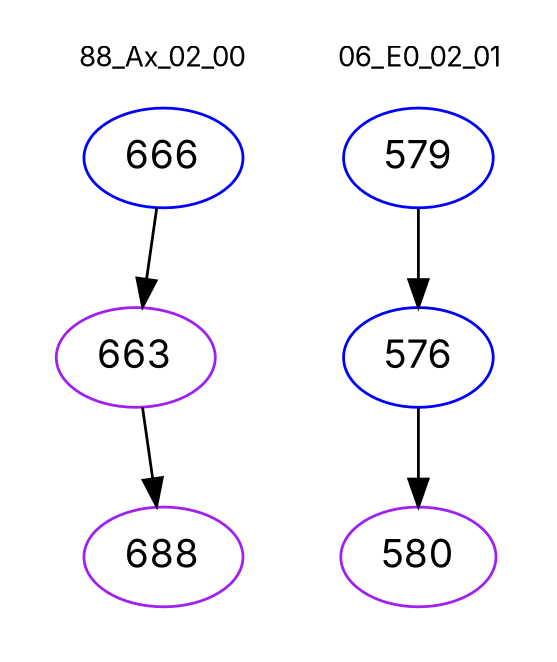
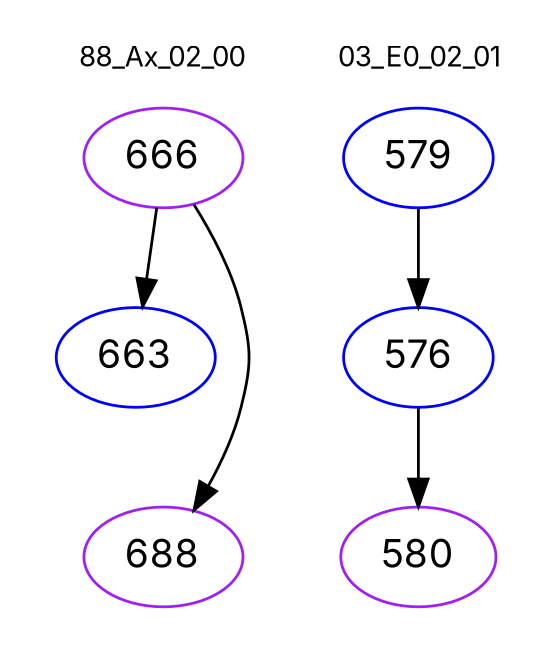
(420, 60) -> (420, 60)
(163, 158) -> (163, 158)
(136, 357) -> (136, 357)
(148, 443) -> (248, 343)
